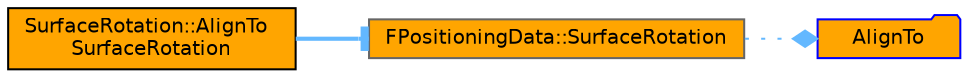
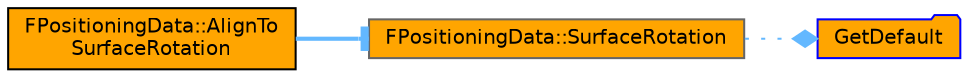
(152, 39) -> (152, 39)
(889, 39) -> (889, 39)
